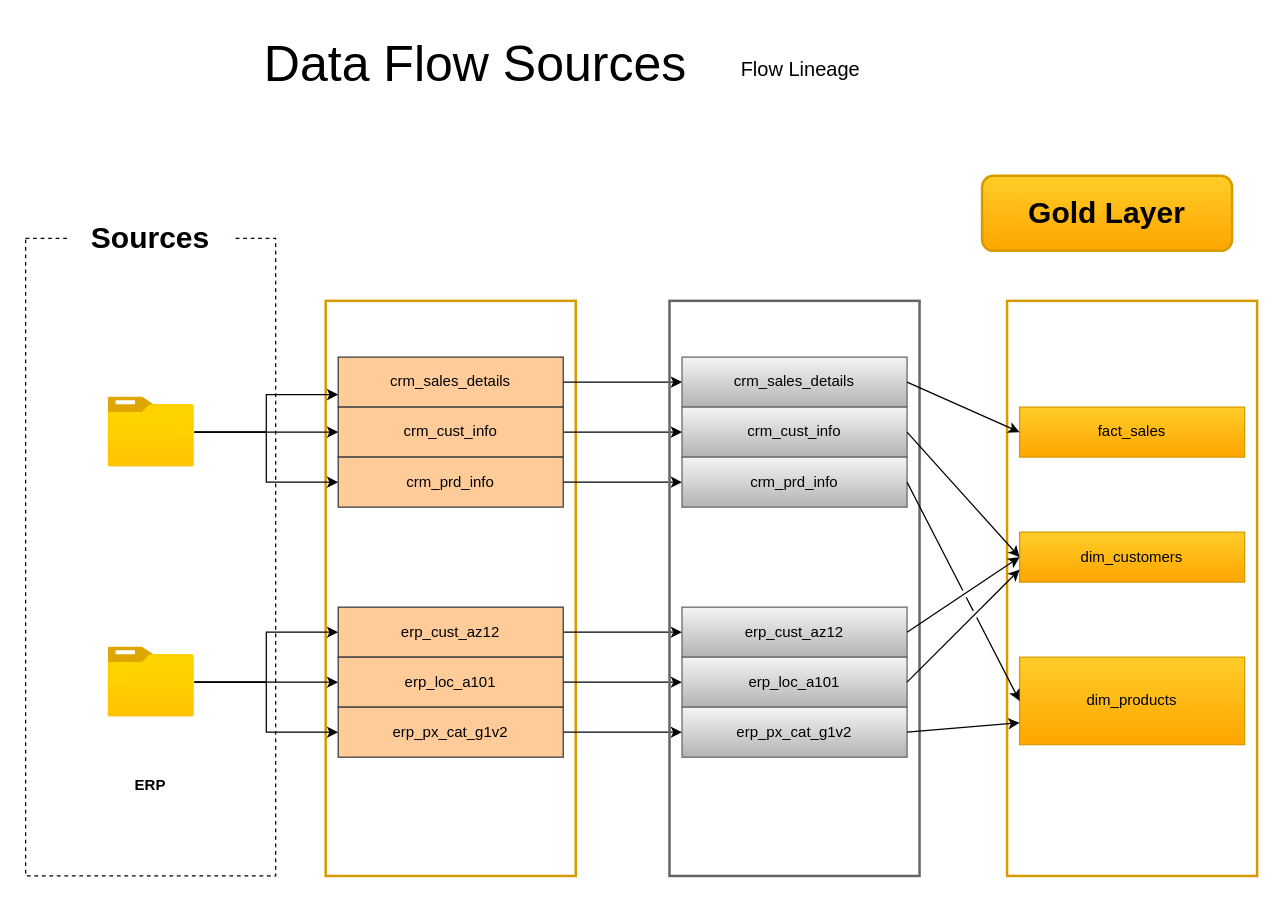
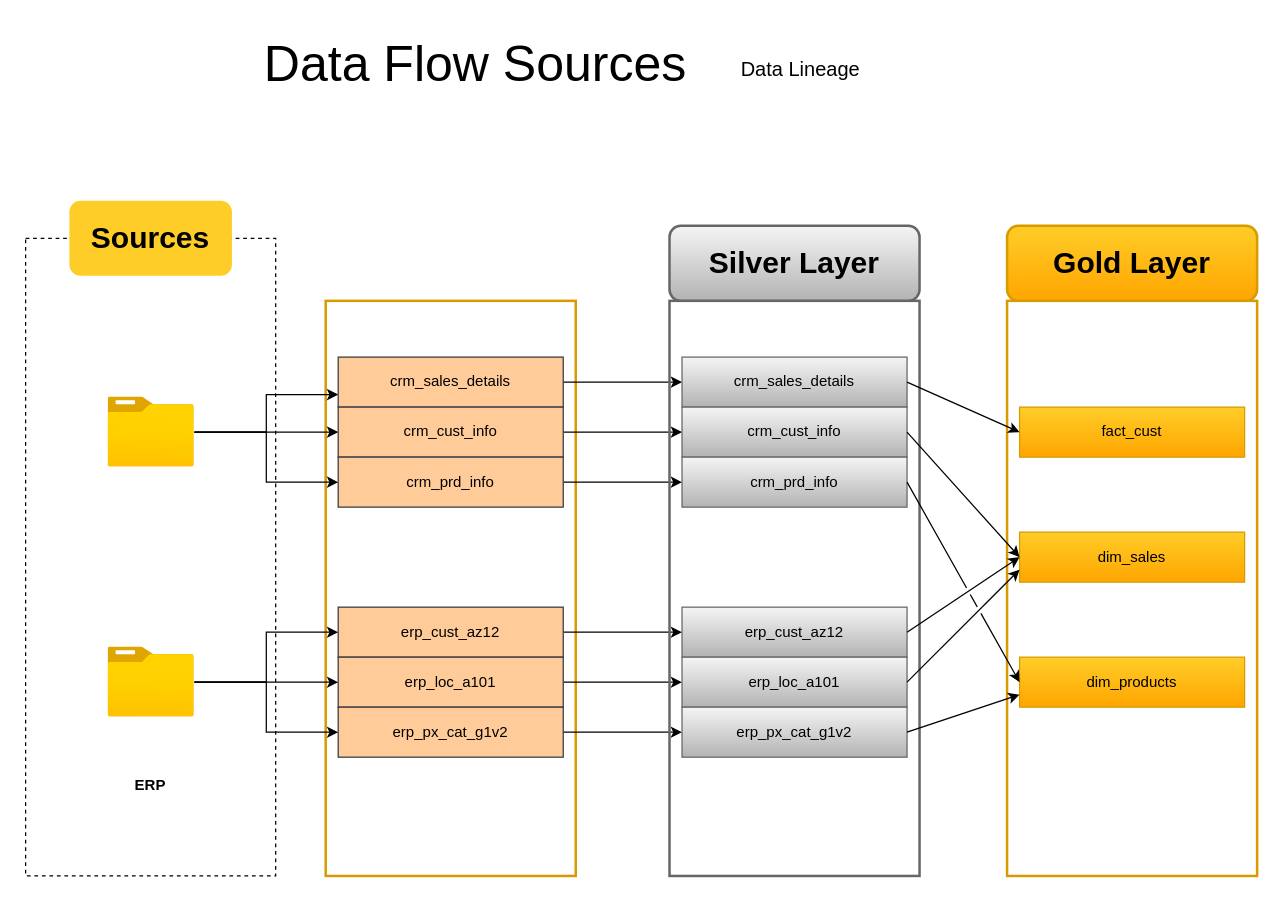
(801, 69) -> (801, 69)
(1107, 213) -> (1132, 263)
(151, 238) -> (151, 238)
none -> (794, 263)
(1132, 432) -> (1132, 432)
(1132, 557) -> (1132, 557)
(1132, 701) -> (1132, 682)
